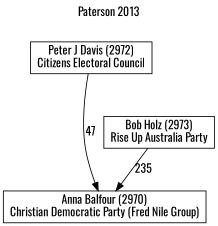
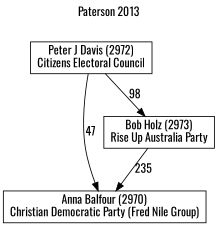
none -> (122, 92)
